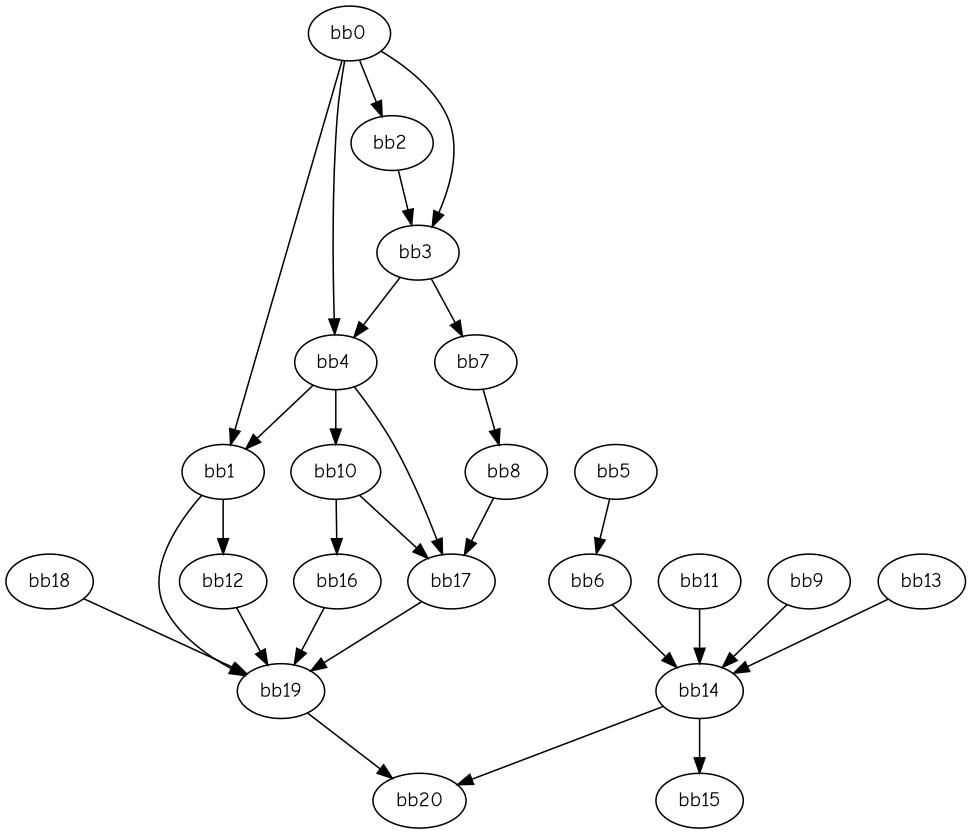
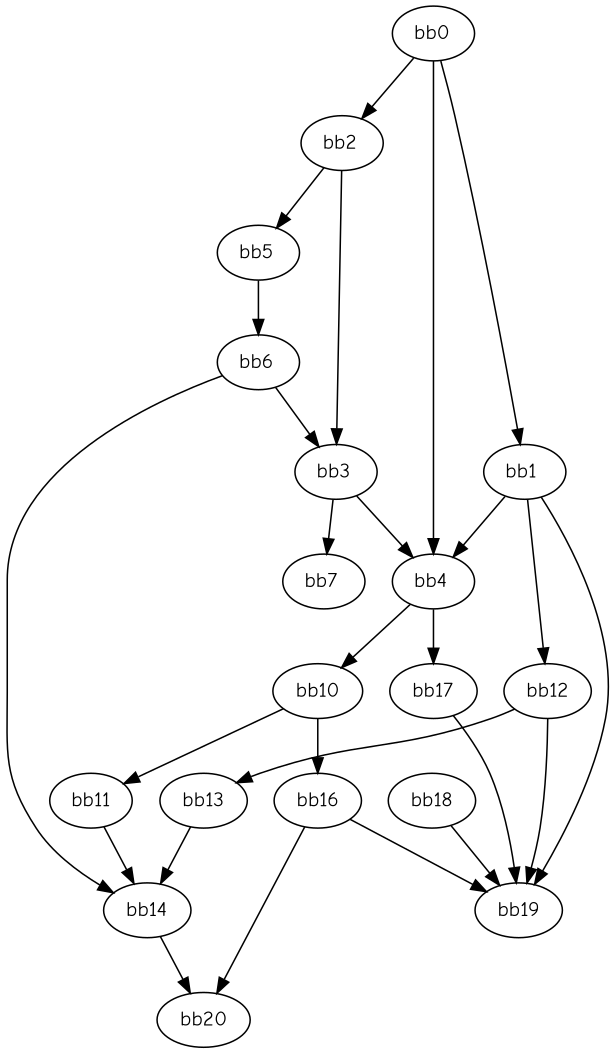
(448, 119) -> (293, 411)
none -> (305, 192)
(285, 412) -> (484, 521)
(506, 472) -> none
(388, 522) -> (211, 743)
(809, 581) -> none
(344, 741) -> (264, 903)
none -> (383, 745)
(700, 801) -> none
